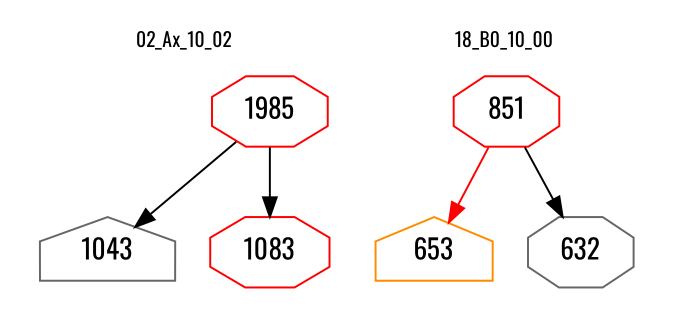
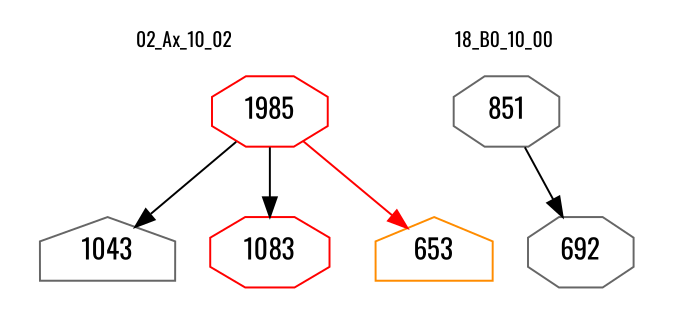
(506, 111) -> (506, 111)
(473, 176) -> (332, 165)
(581, 252) -> (581, 252)
